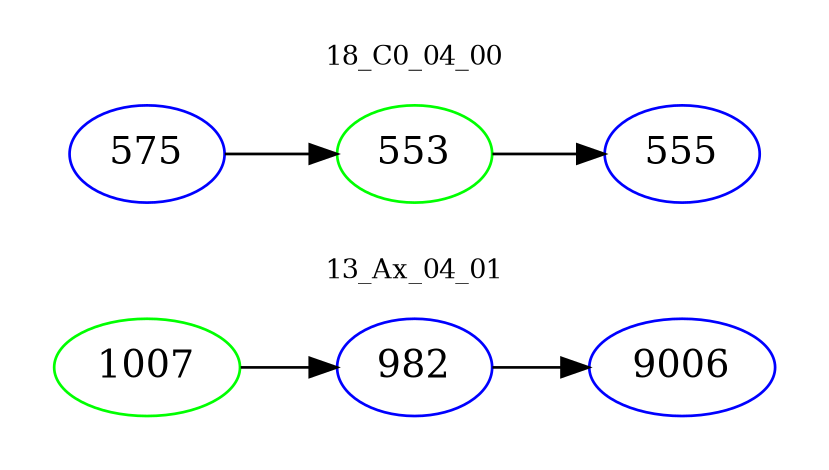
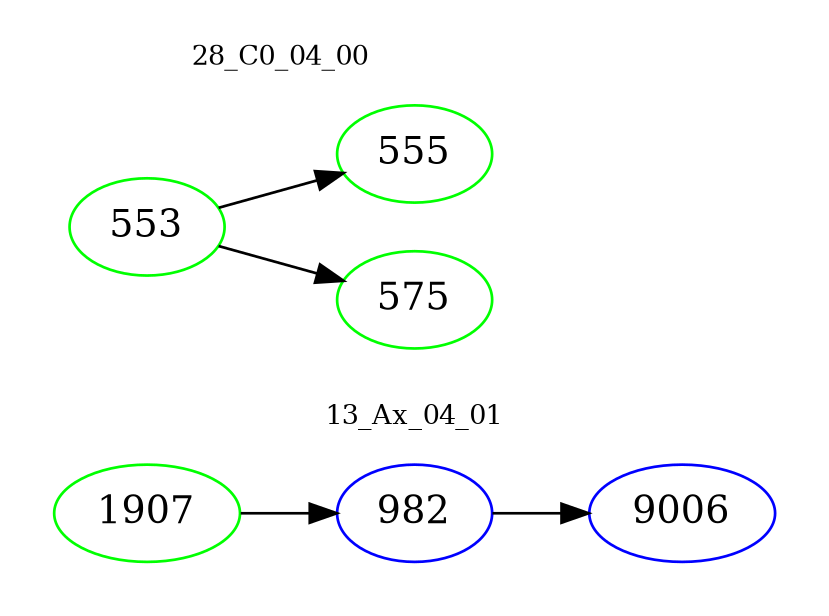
(415, 58) -> (281, 58)
(147, 154) -> (415, 300)
(267, 154) -> (268, 260)
(682, 154) -> (415, 154)
(147, 367) -> (147, 513)
